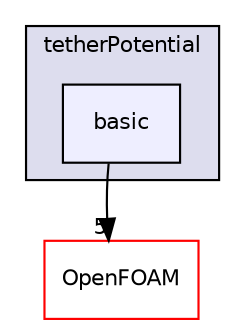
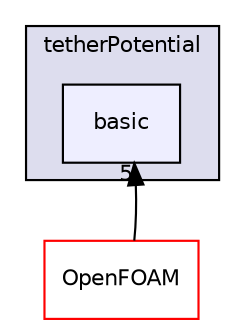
(107, 194) -> (136, 213)
